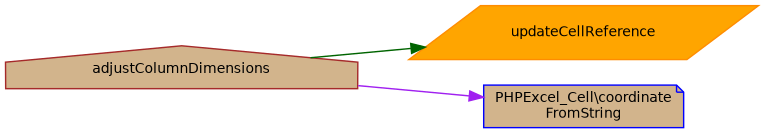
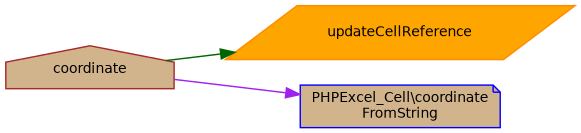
(182, 69) -> (90, 69)
